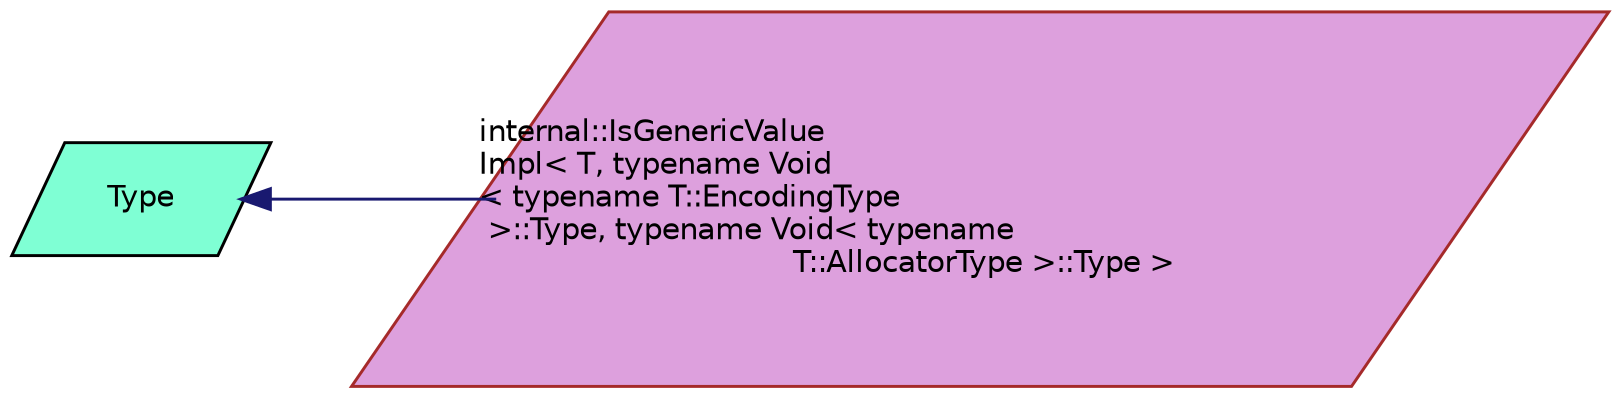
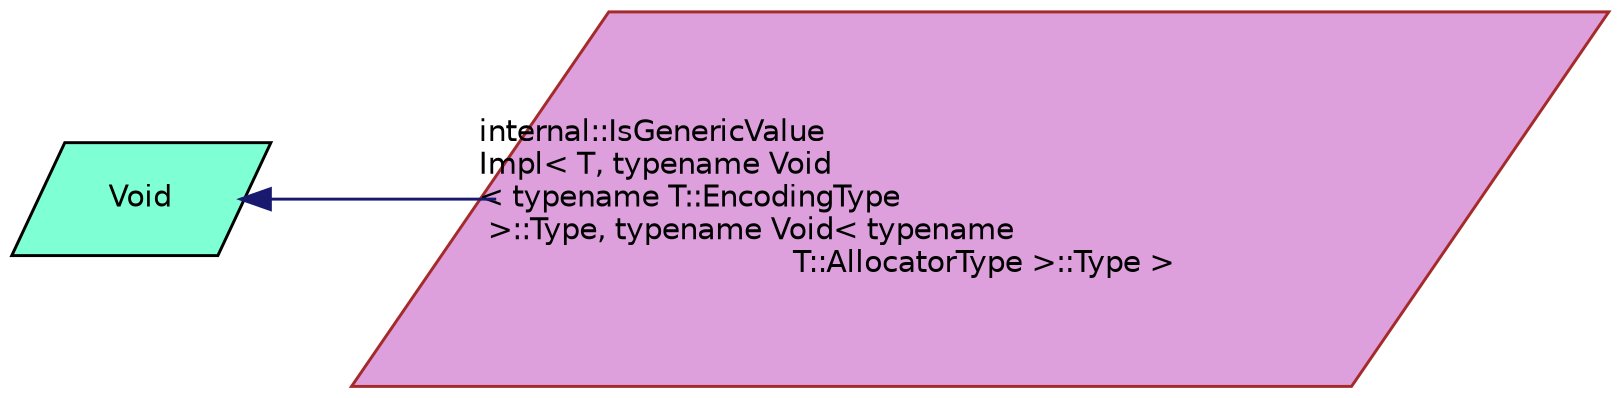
(141, 199) -> (141, 199)
